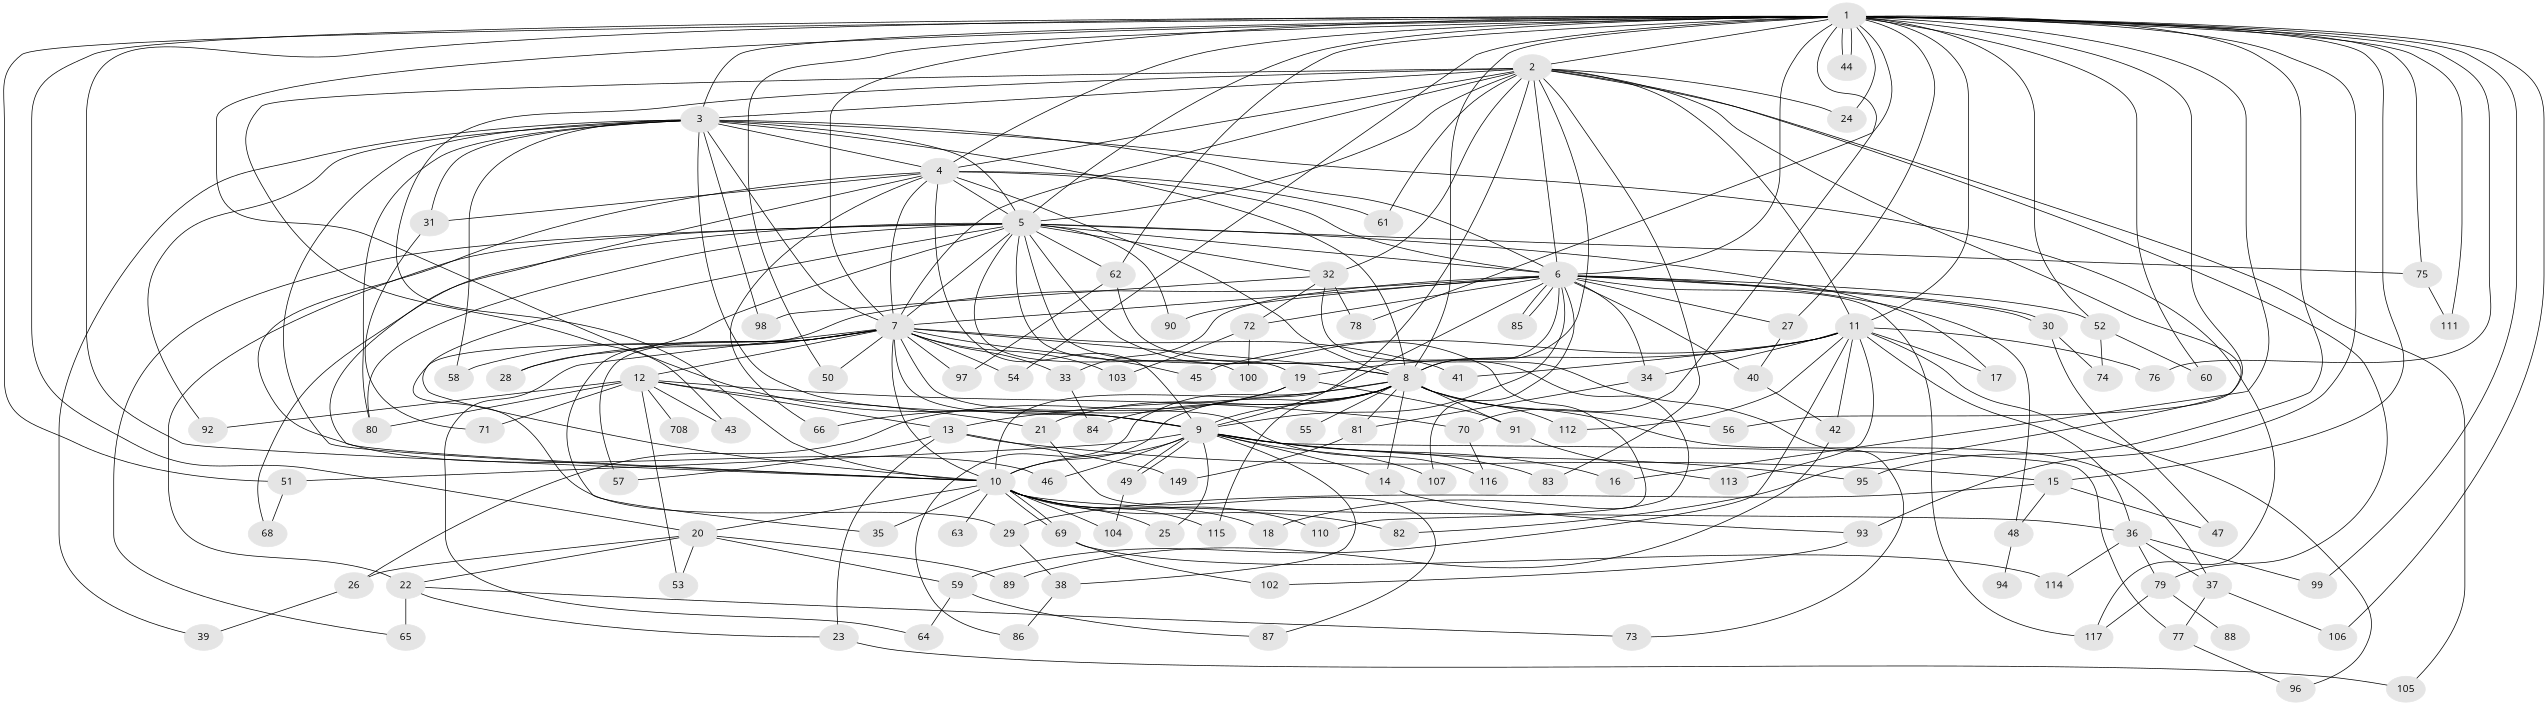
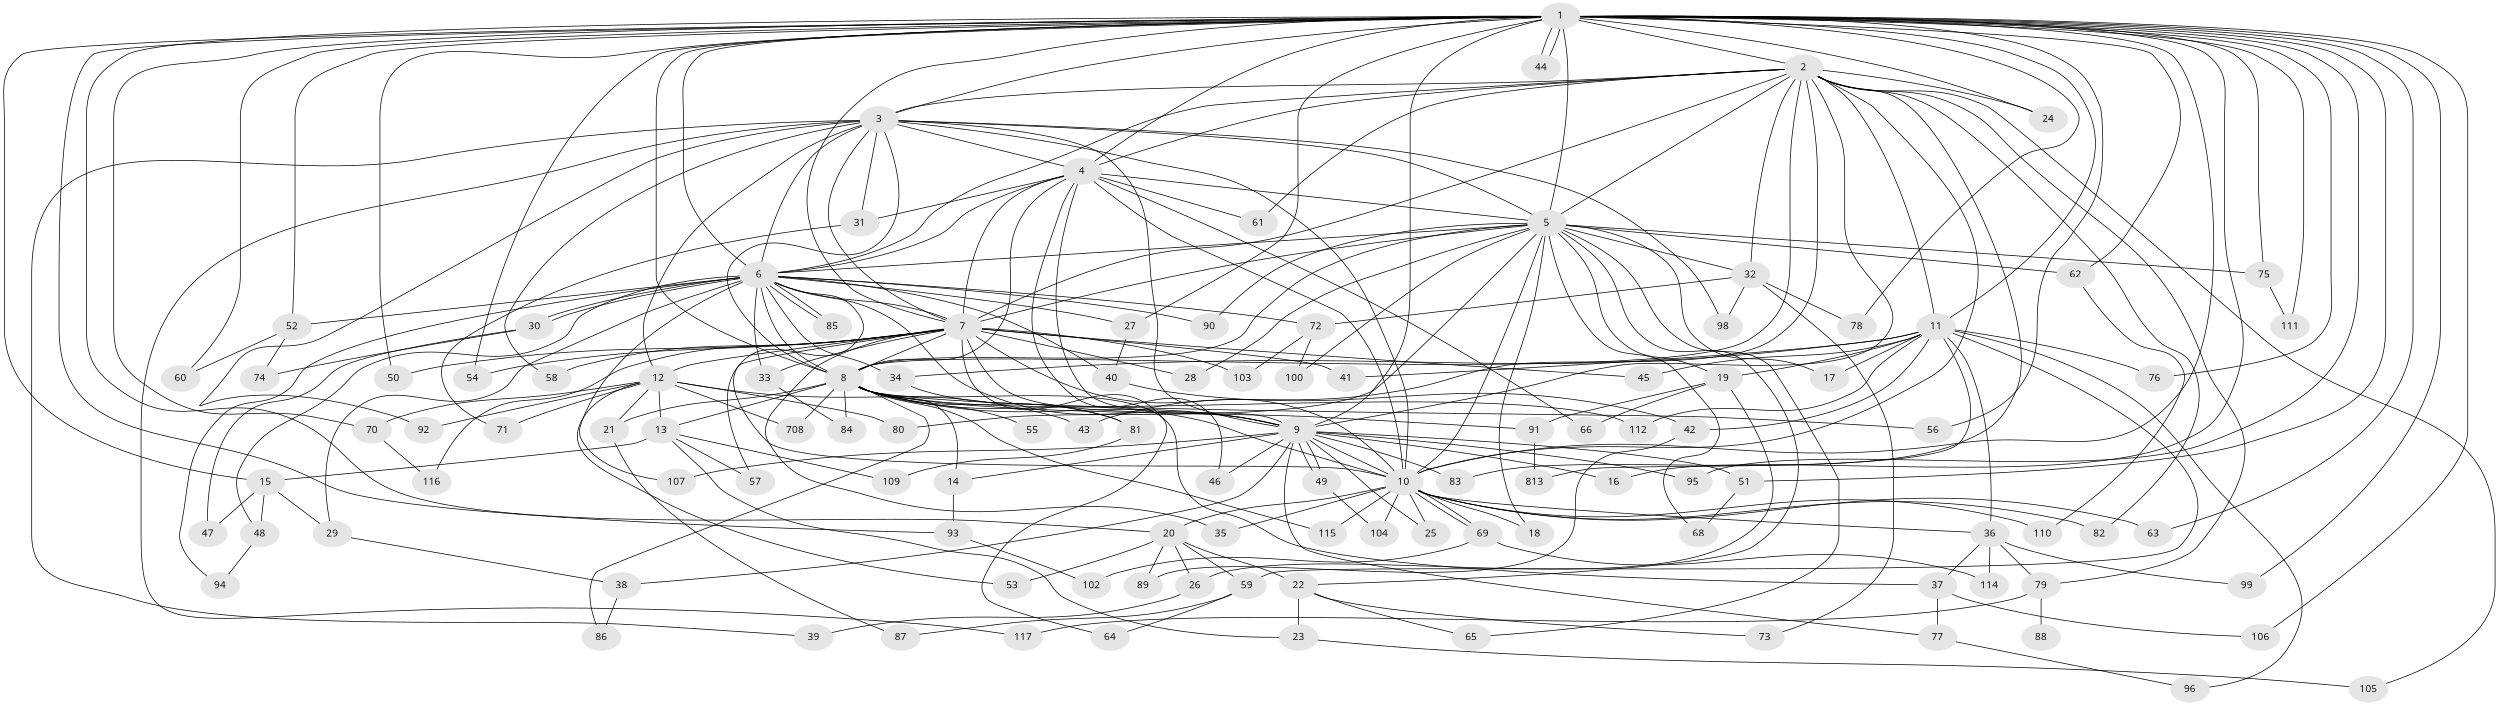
none -> (2357, 53)
(411, 178) -> (712, 214)
(962, 378) -> none
(1928, 390) -> (400, 333)
none -> (822, 402)
(1179, 482) -> (891, 482)
(1729, 482) -> (1535, 482)
